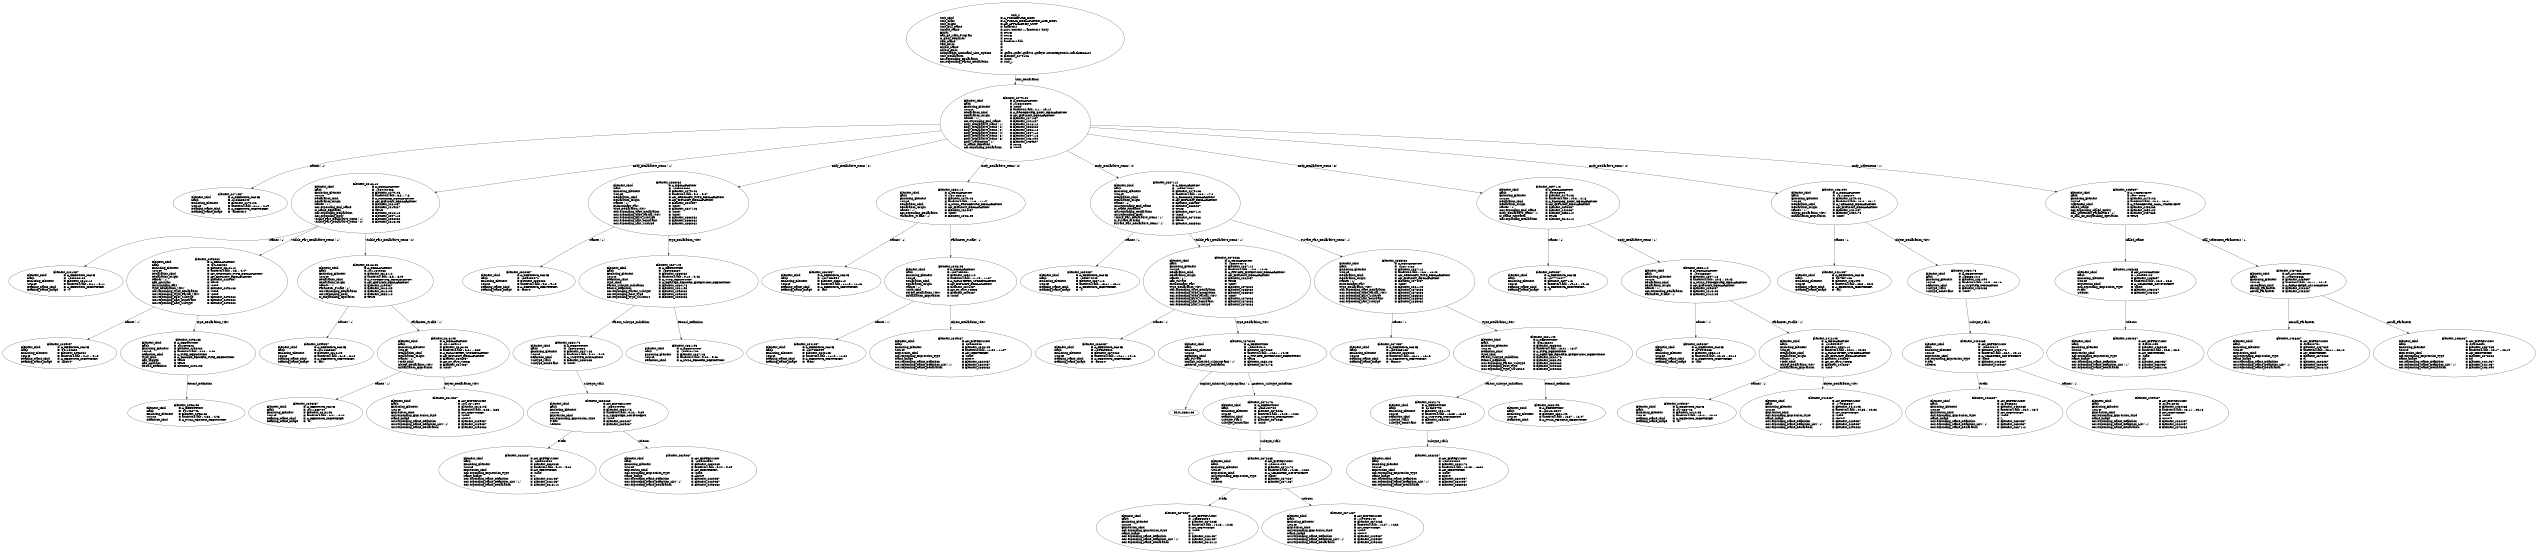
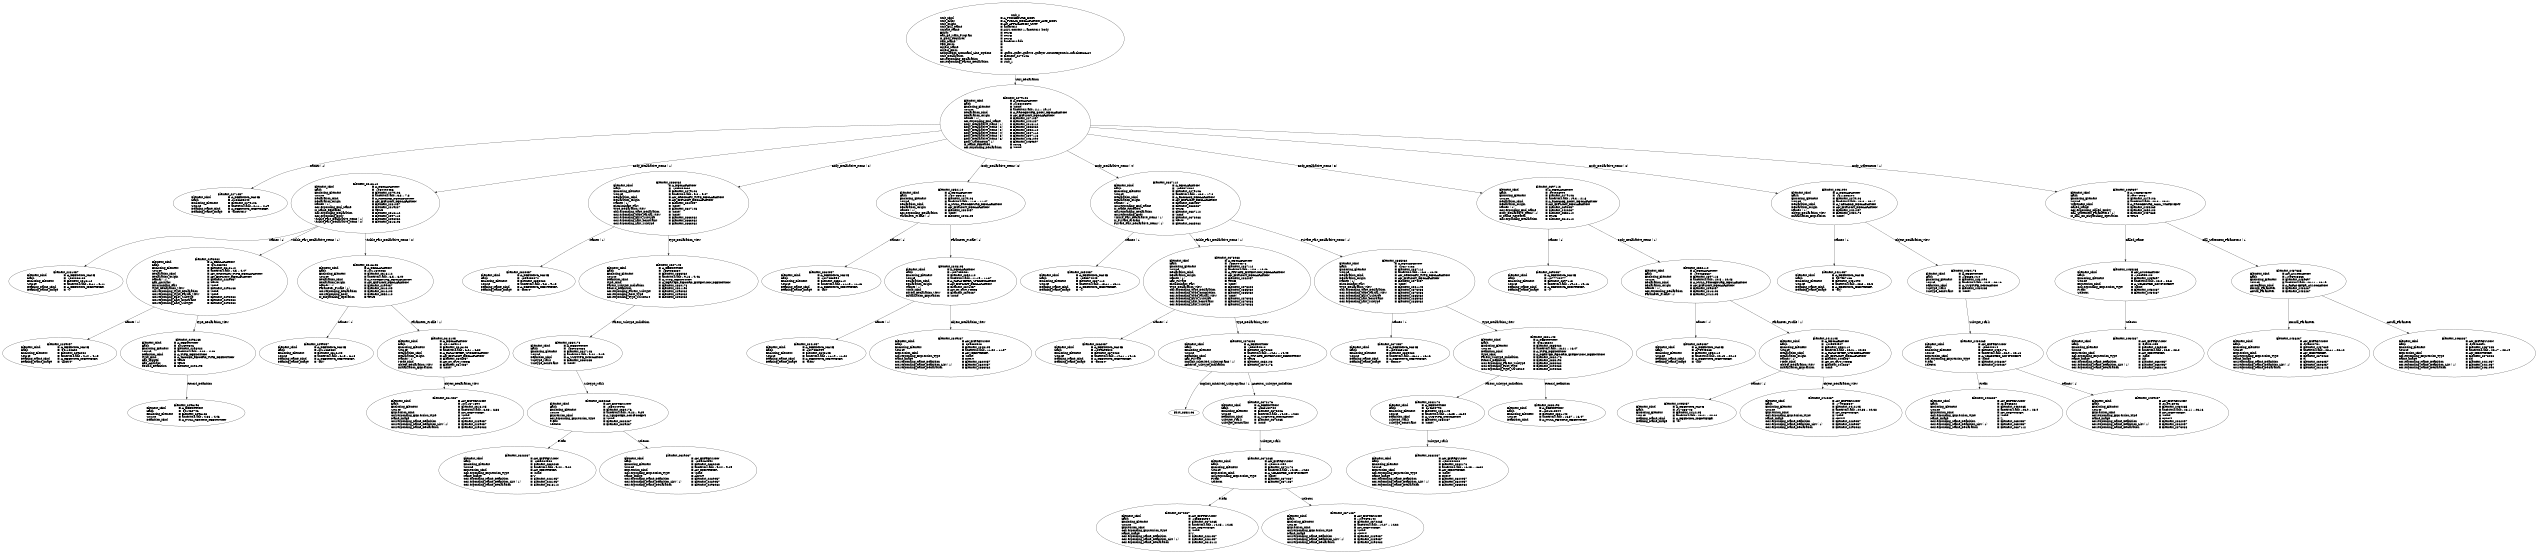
(684, 353) -> none
(306, 413) -> none
